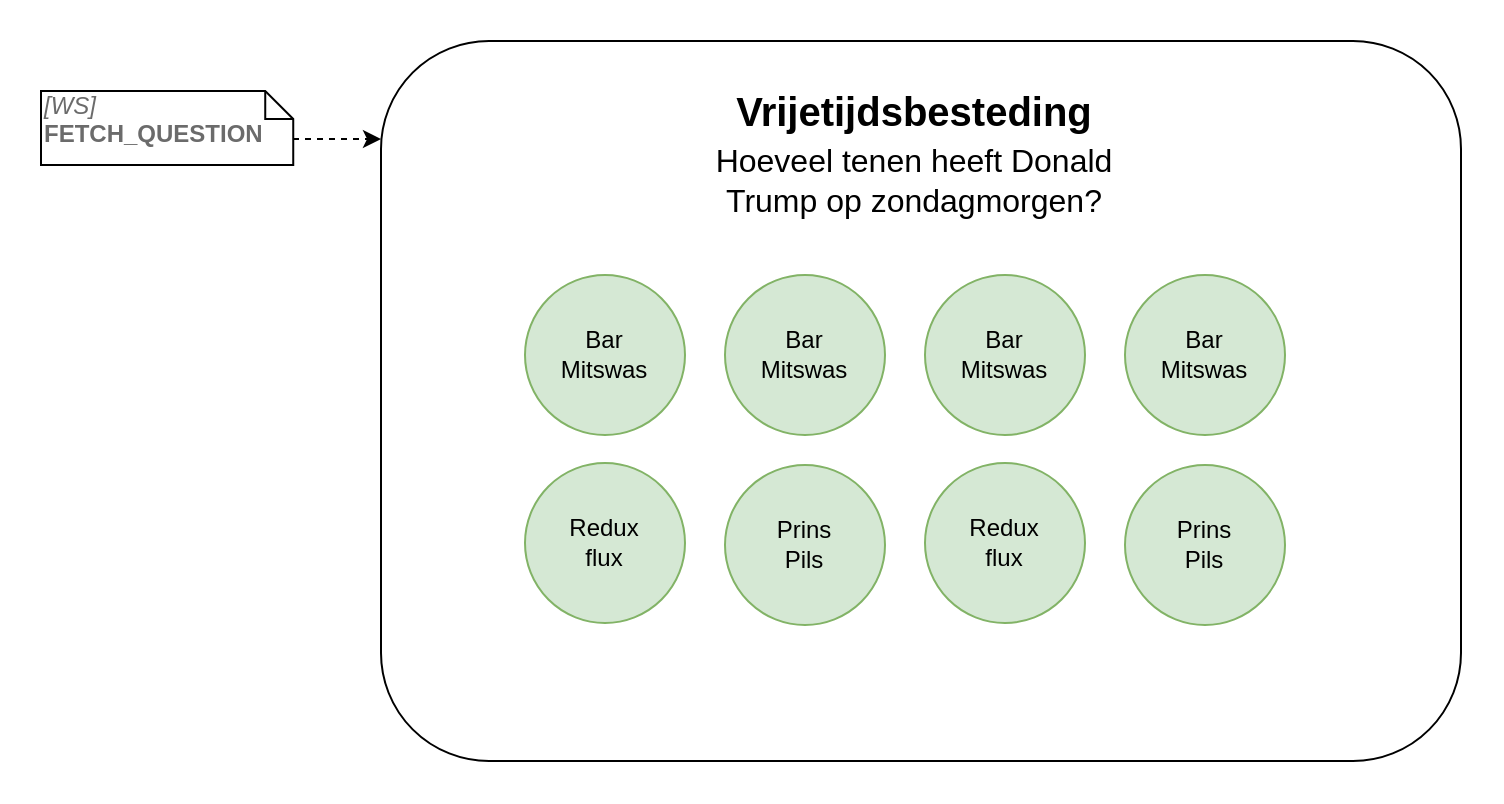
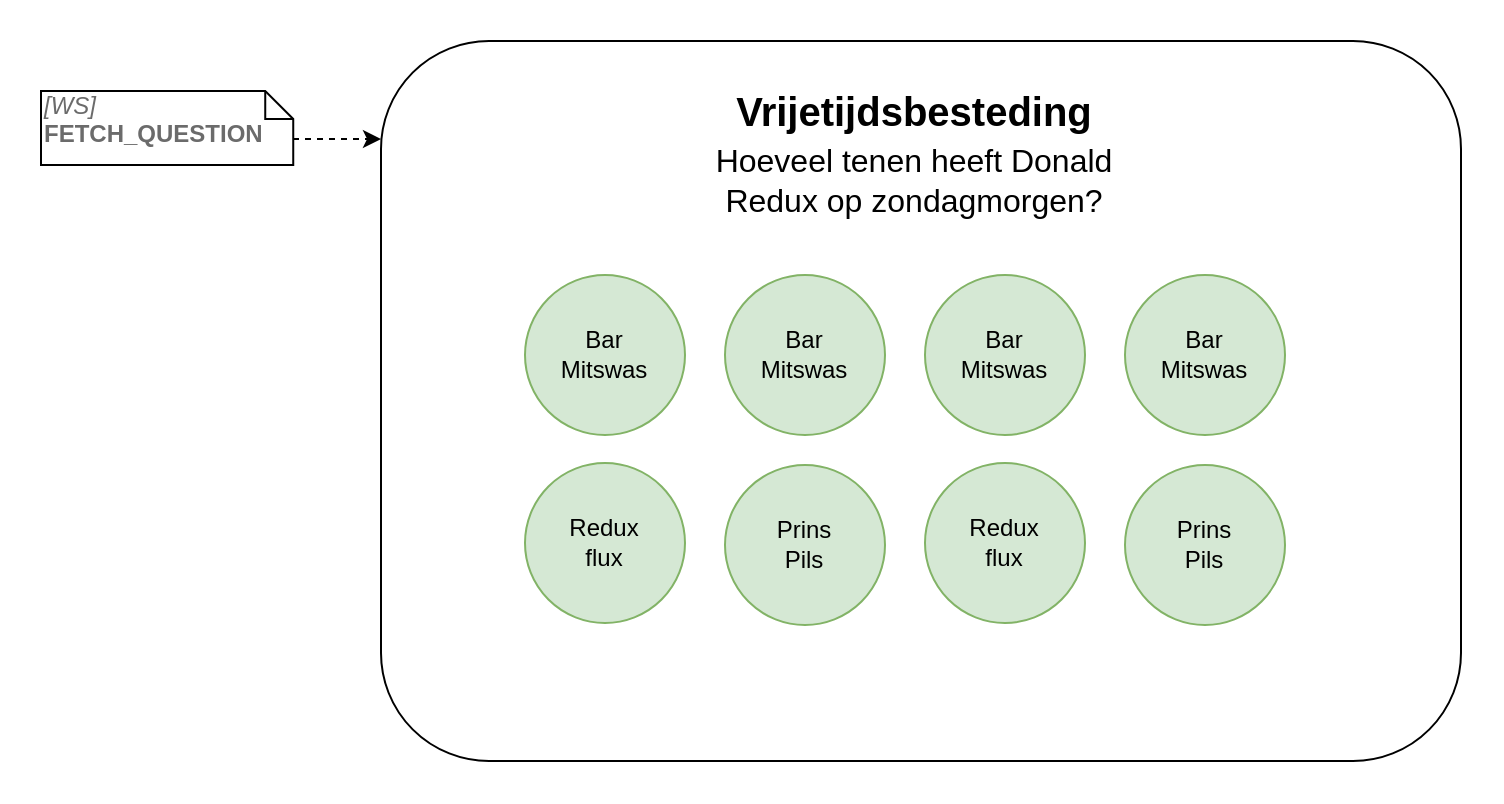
(915, 181) -> (915, 181)
